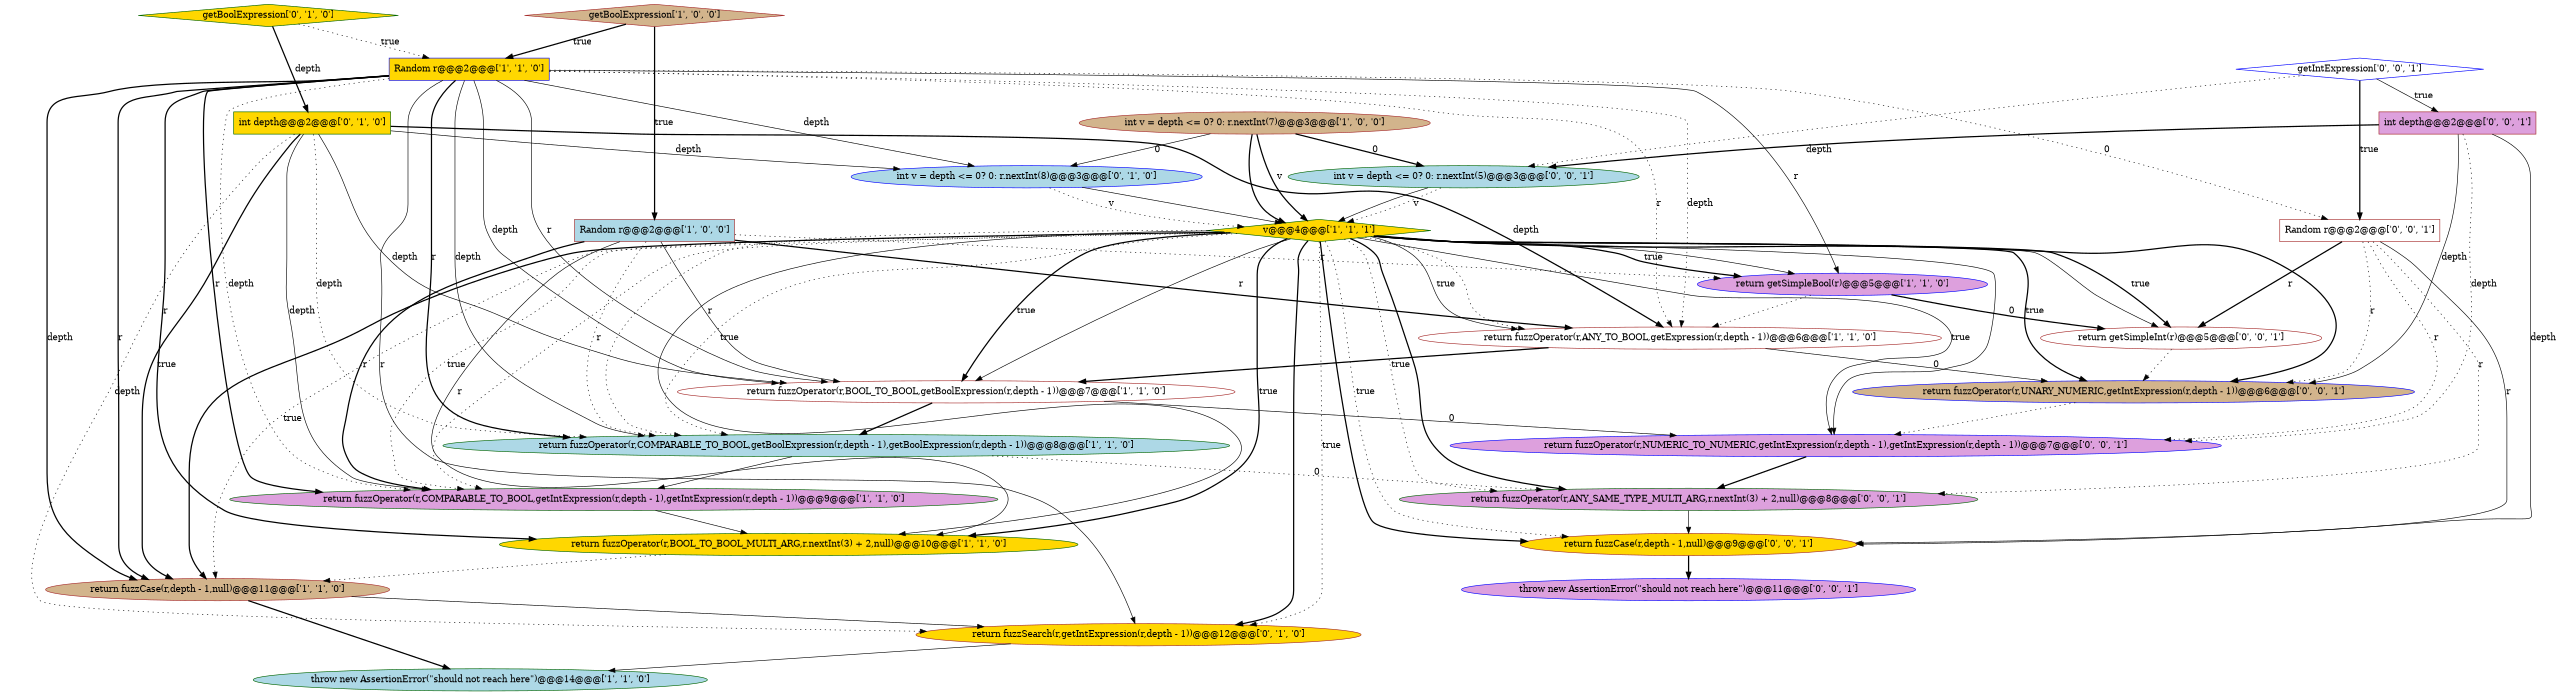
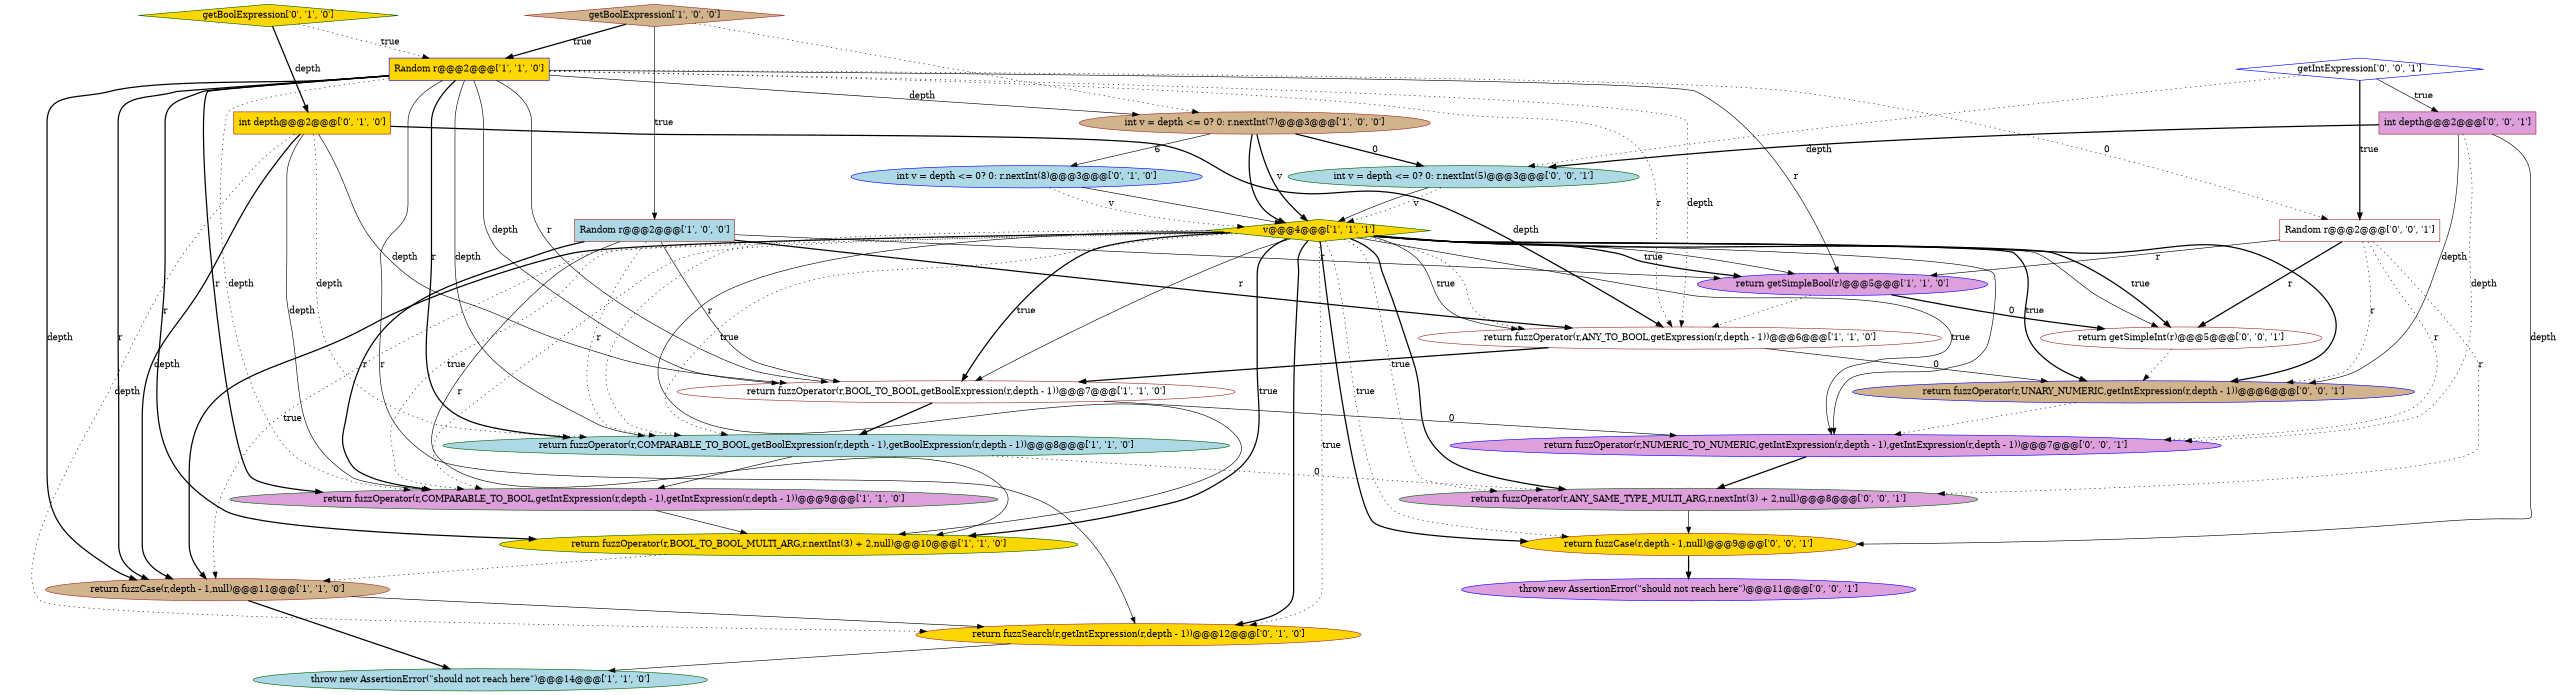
none -> (944, 67)
(655, 120) -> (655, 120)
(312, 123) -> (312, 123)
(746, 123) -> (841, 95)
(1158, 150) -> (1158, 150)
(642, 152) -> none
(1224, 256) -> (1224, 256)
(167, 365) -> (167, 365)
(2460, 516) -> (2108, 258)
